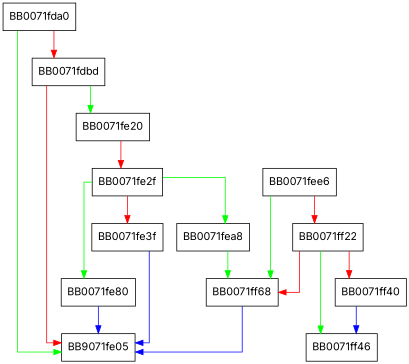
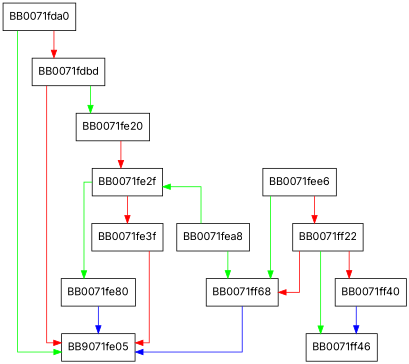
(213, 178) -> (201, 190)
(149, 300) -> (149, 300)
